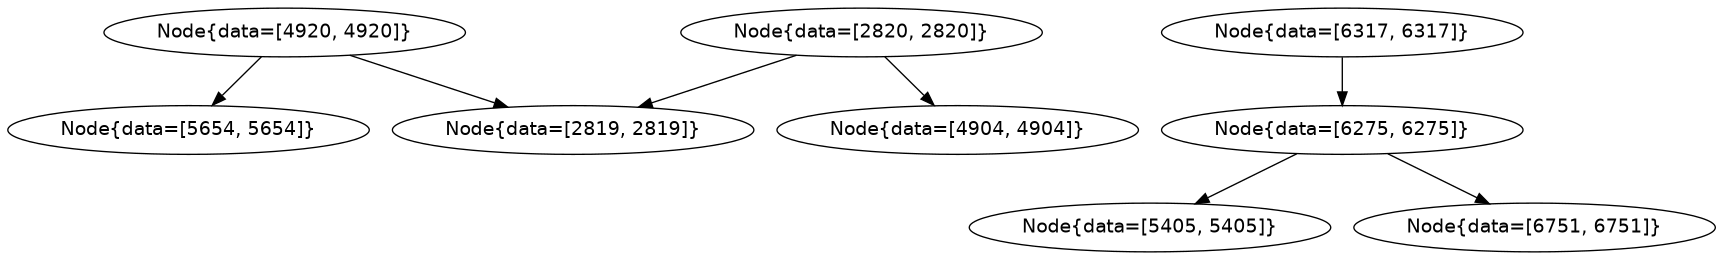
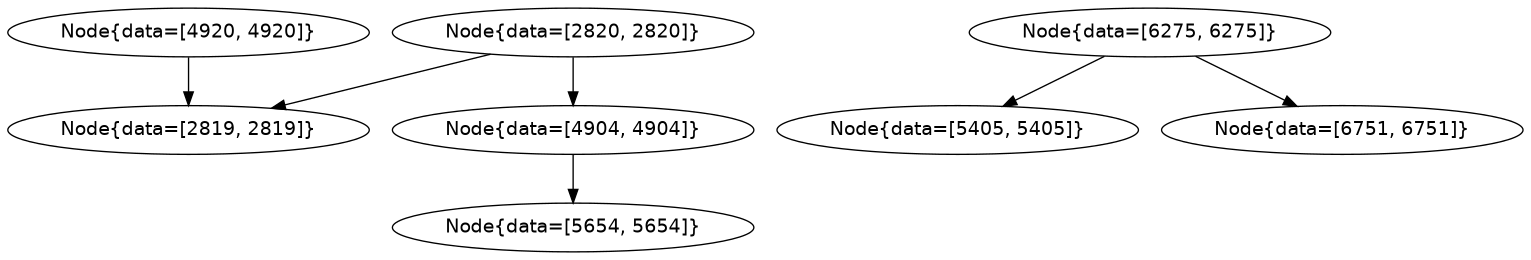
(1342, 32) -> none
(242, 76) -> (573, 172)
